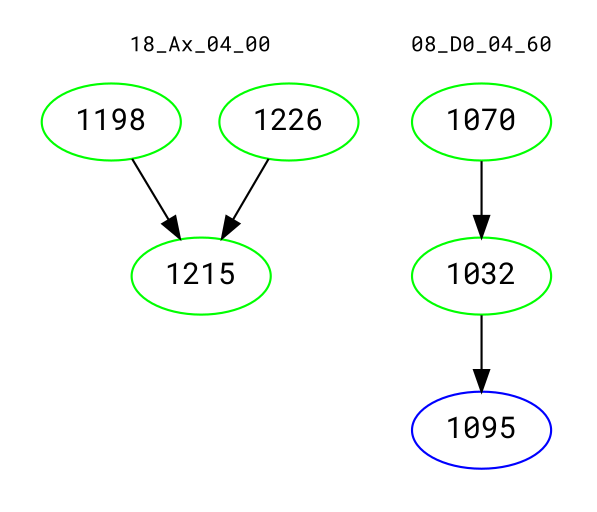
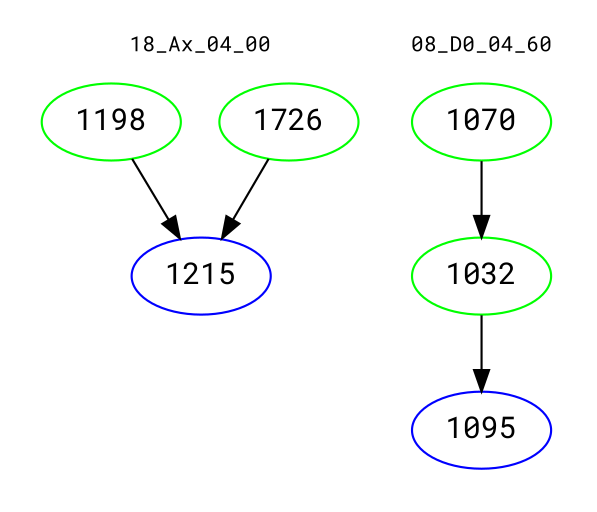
(289, 122) -> (289, 122)
(201, 276) -> (201, 276)
